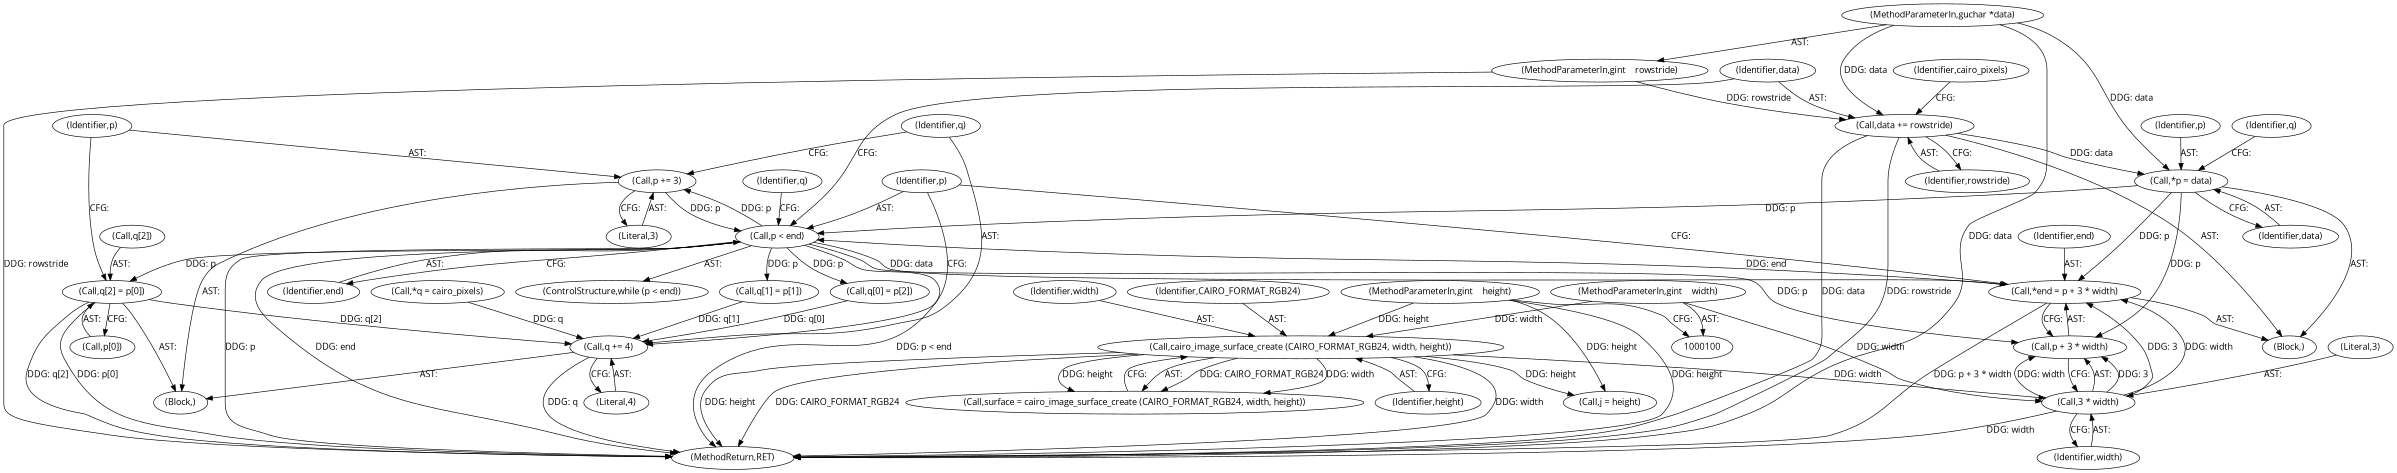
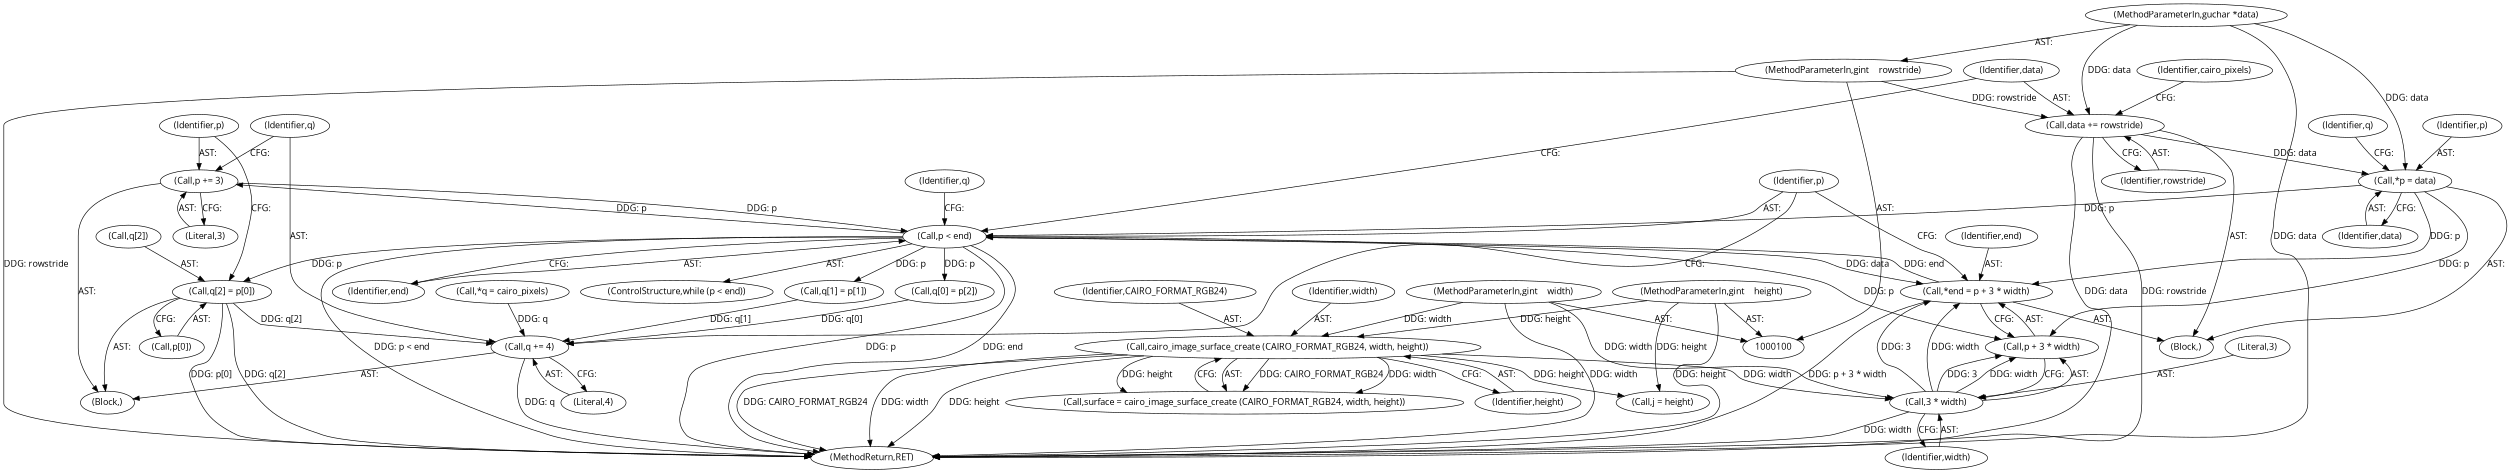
none -> (1880, 239)
(1684, 320) -> (1756, 320)
none -> (1343, 441)
